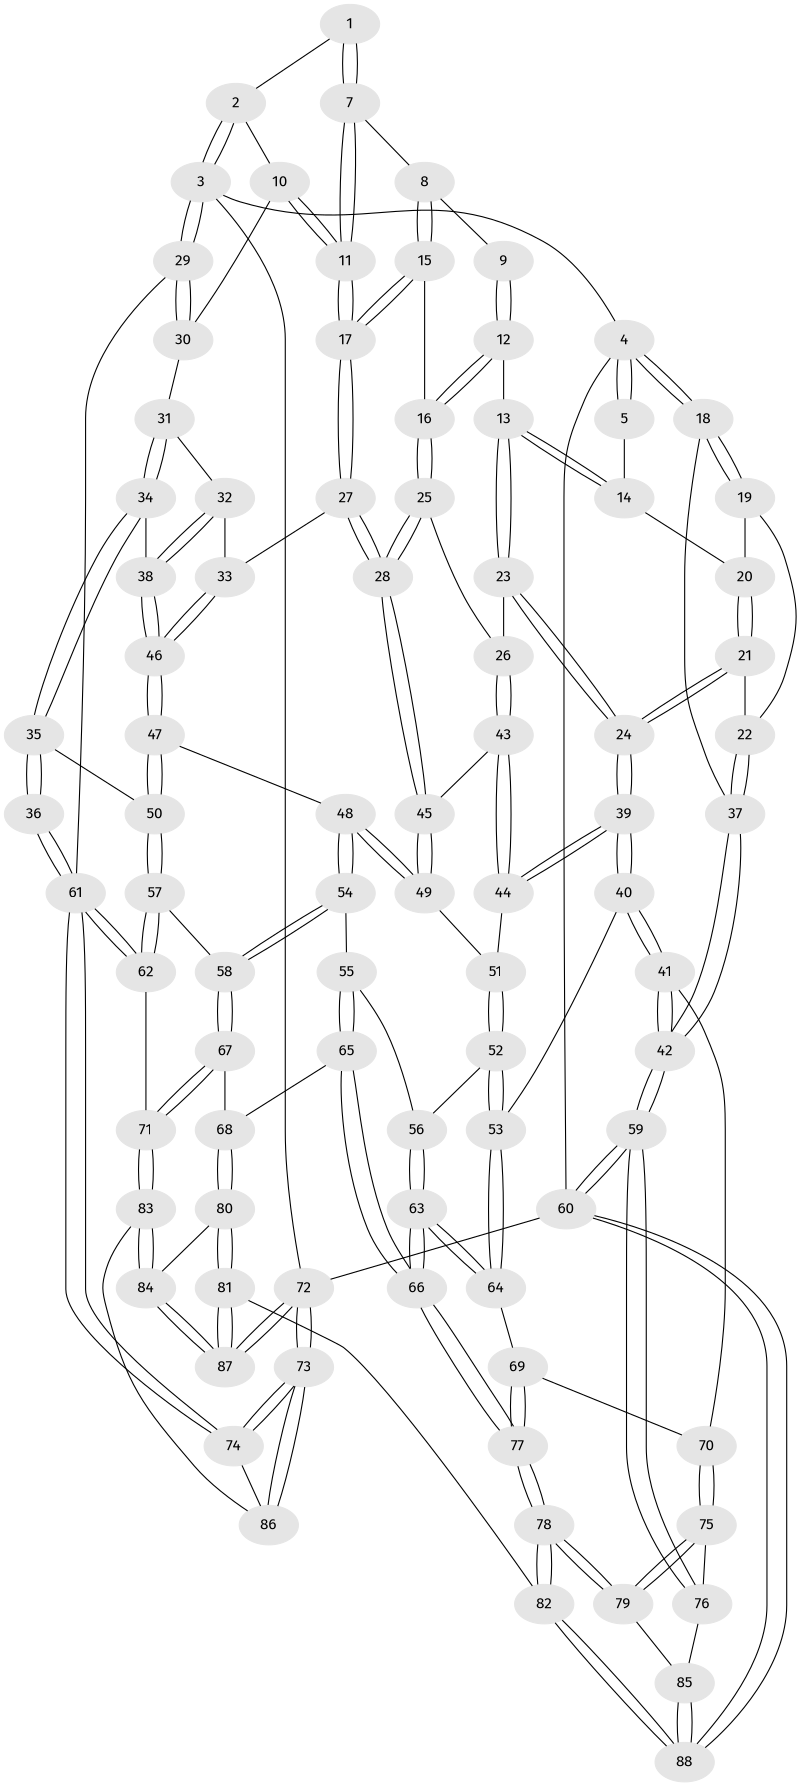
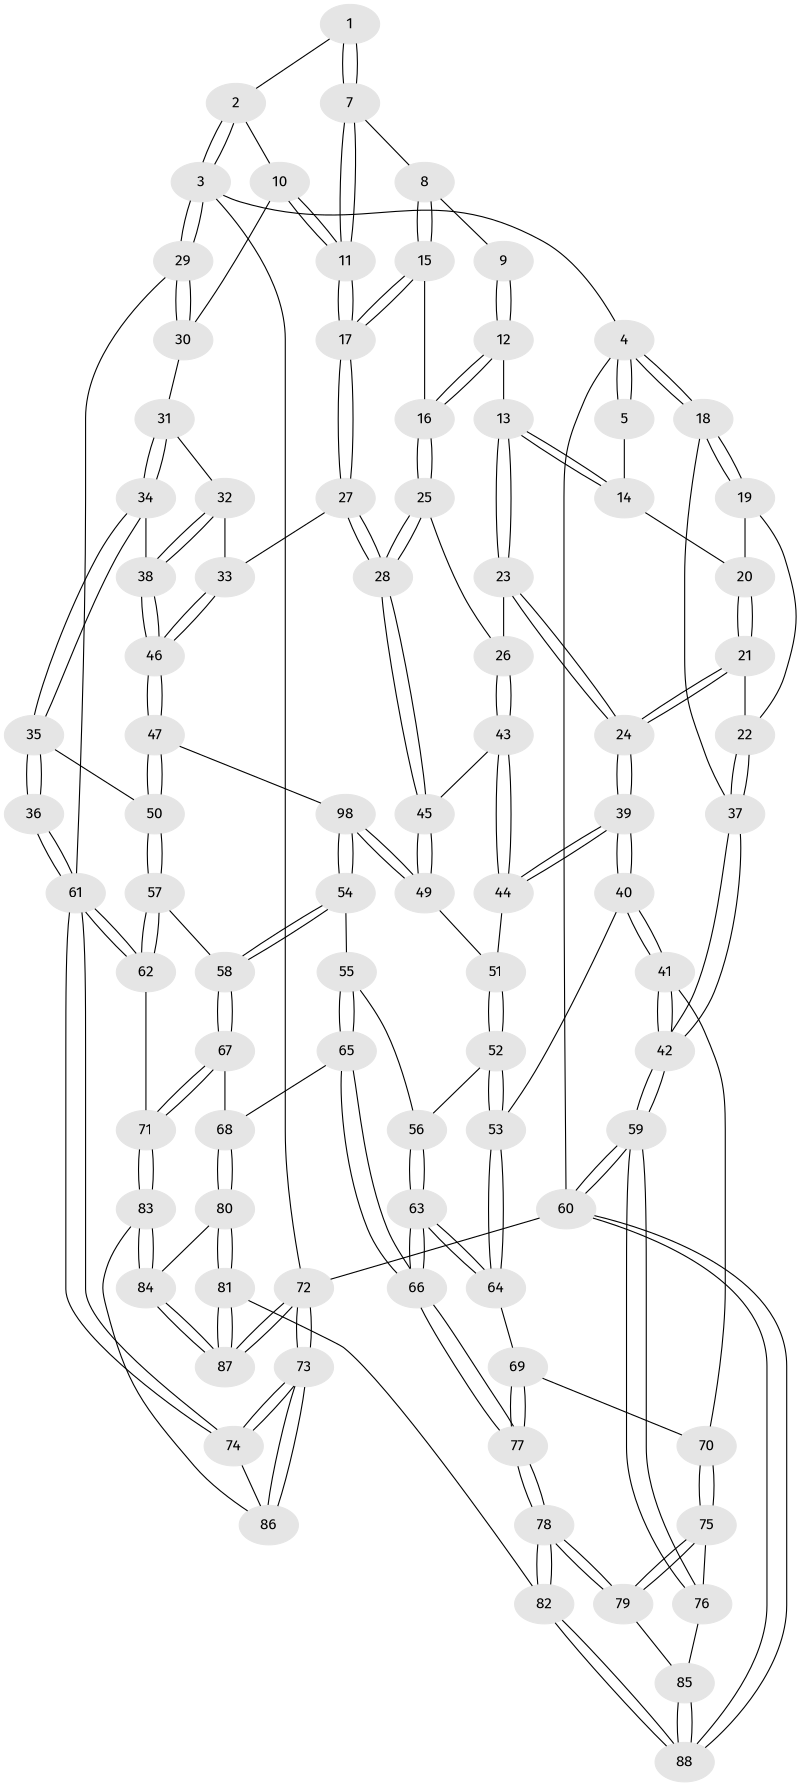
(346, 814) -> (346, 814)
